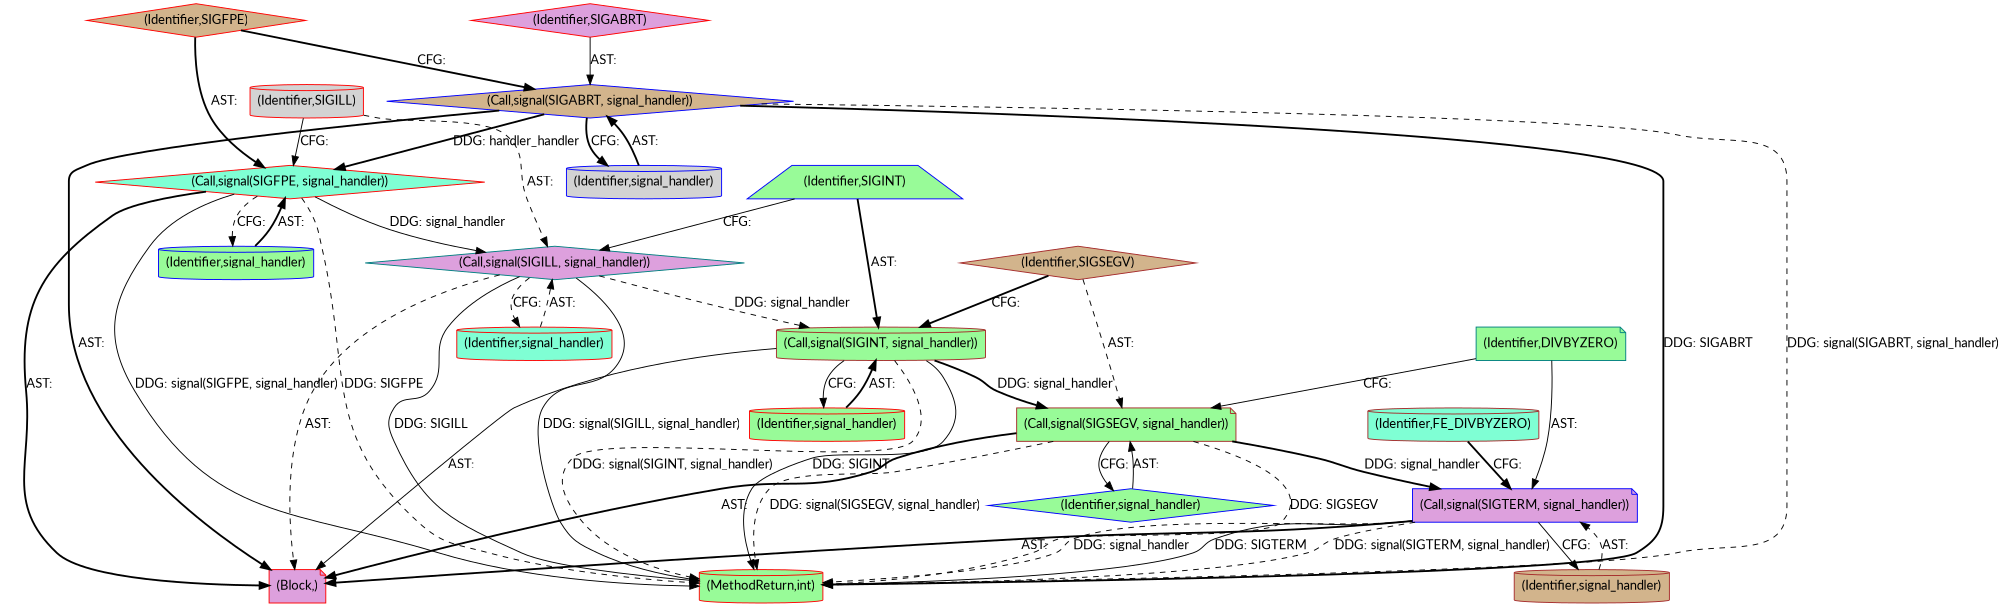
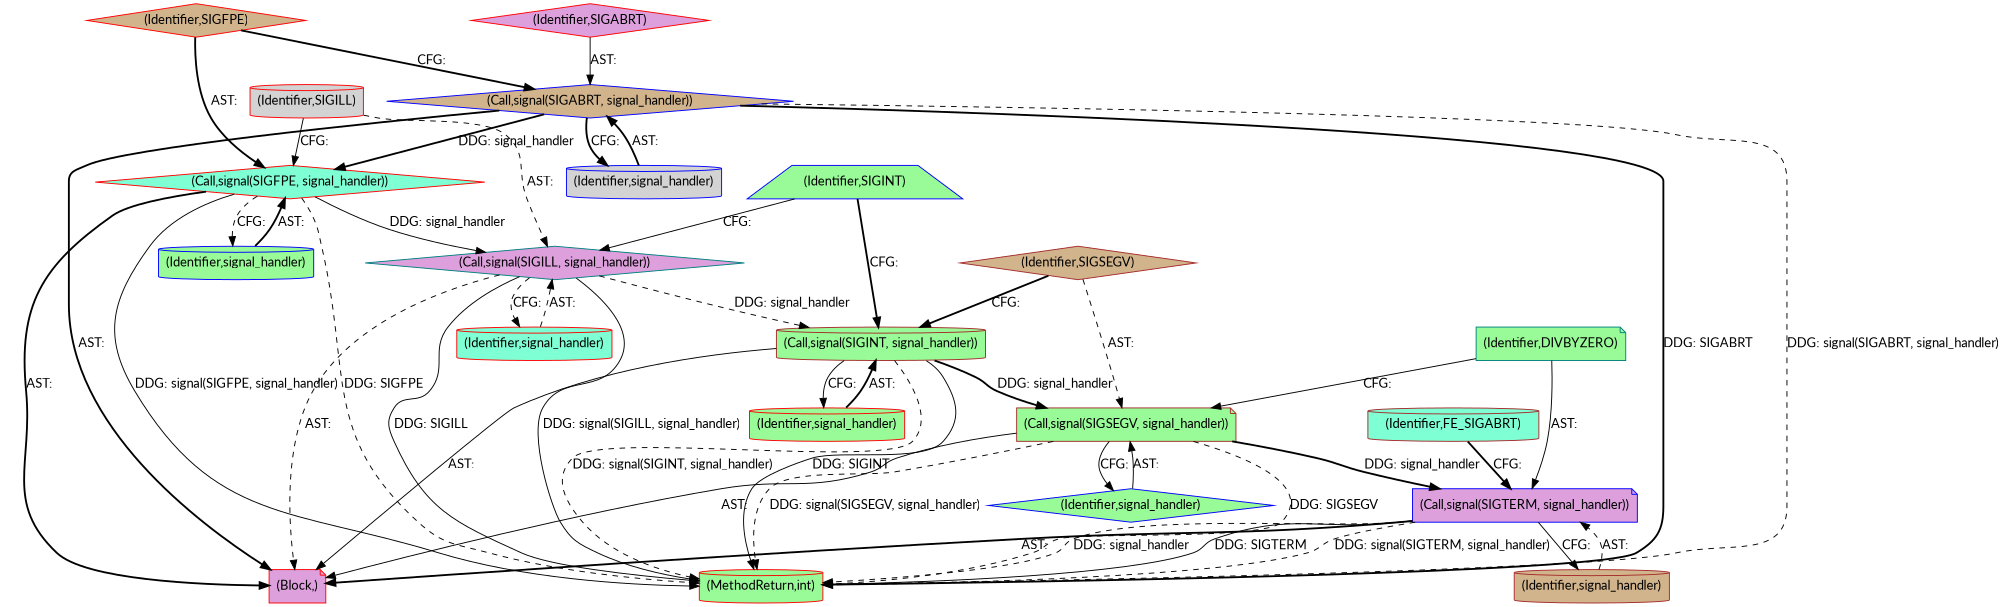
(516, 142) -> (516, 142)
(886, 263) -> (886, 263)
(1453, 425) -> (1453, 425)
(676, 497) -> (676, 497)
